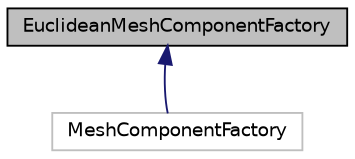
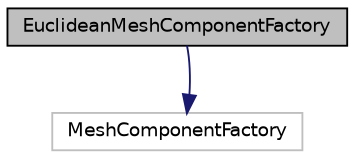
(165, 89) -> (190, 70)
